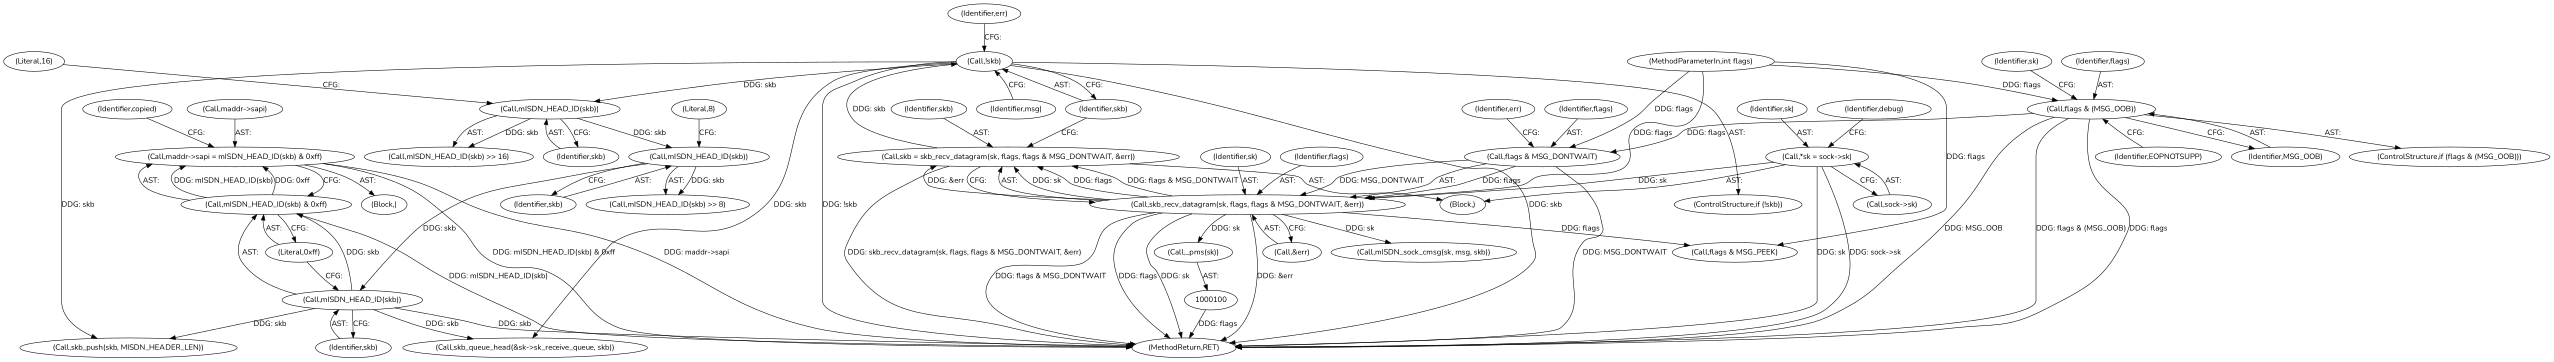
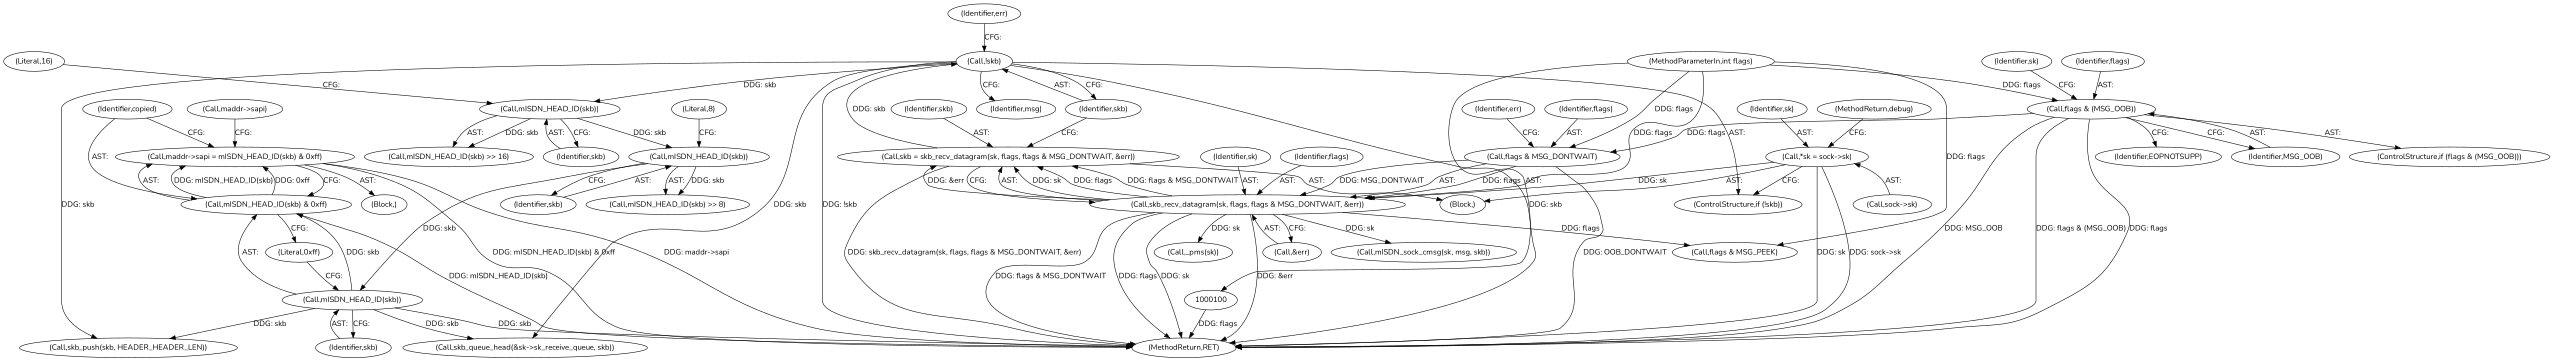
(1007, 86) -> (981, 86)
(1874, 109) -> (1874, 109)
(244, 133) -> (244, 133)
(2125, 135) -> (2143, 127)
(1852, 180) -> (1780, 179)
(267, 235) -> (111, 180)
(1625, 252) -> (1625, 252)
(1201, 274) -> (1523, 177)
(129, 348) -> (129, 348)
